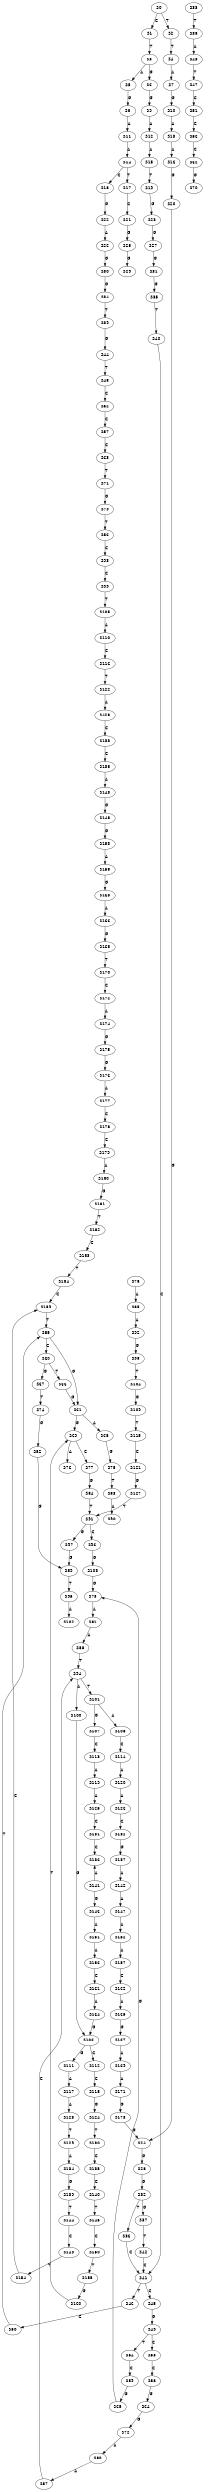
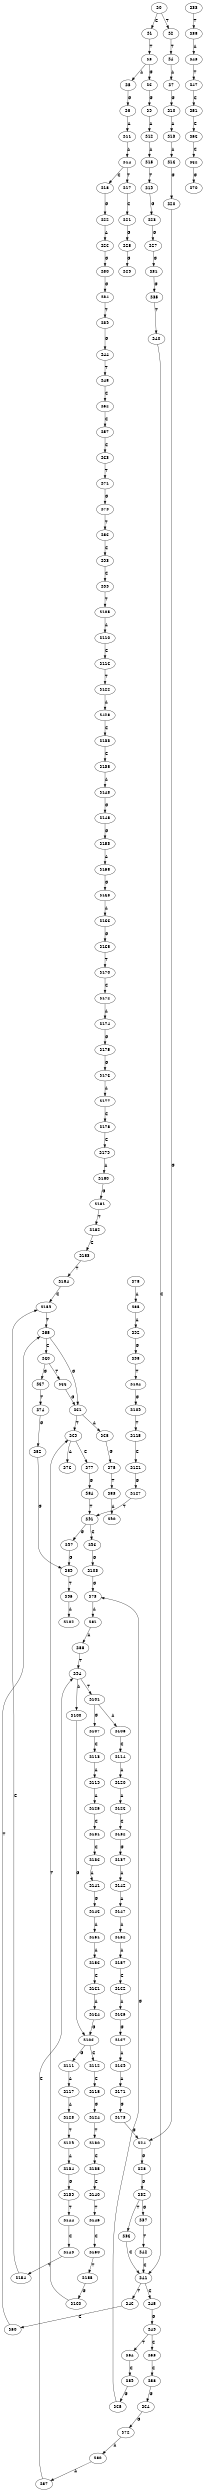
(77, 1423) -> (77, 1423)
(95, 1875) -> (91, 1872)
